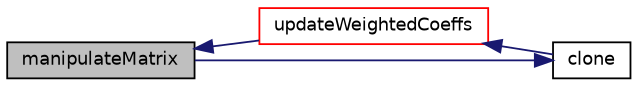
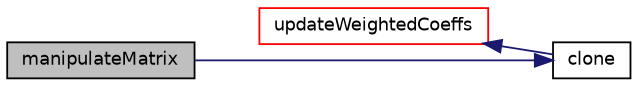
(236, 43) -> none
